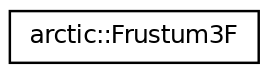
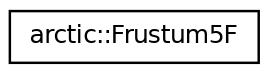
(134, 37) -> (134, 37)
